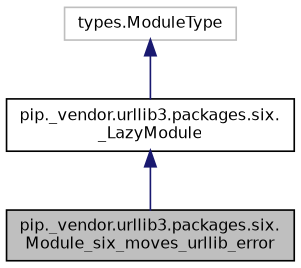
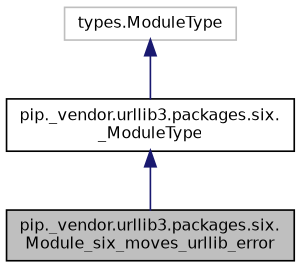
(150, 125) -> (150, 125)
